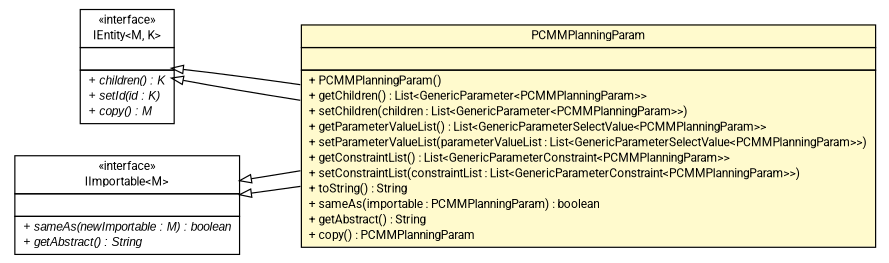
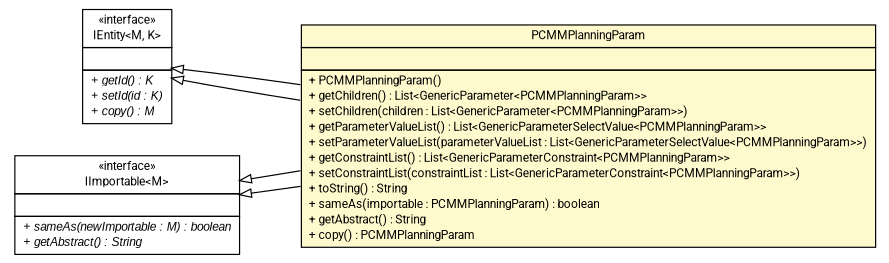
(127, 81) -> (122, 81)
